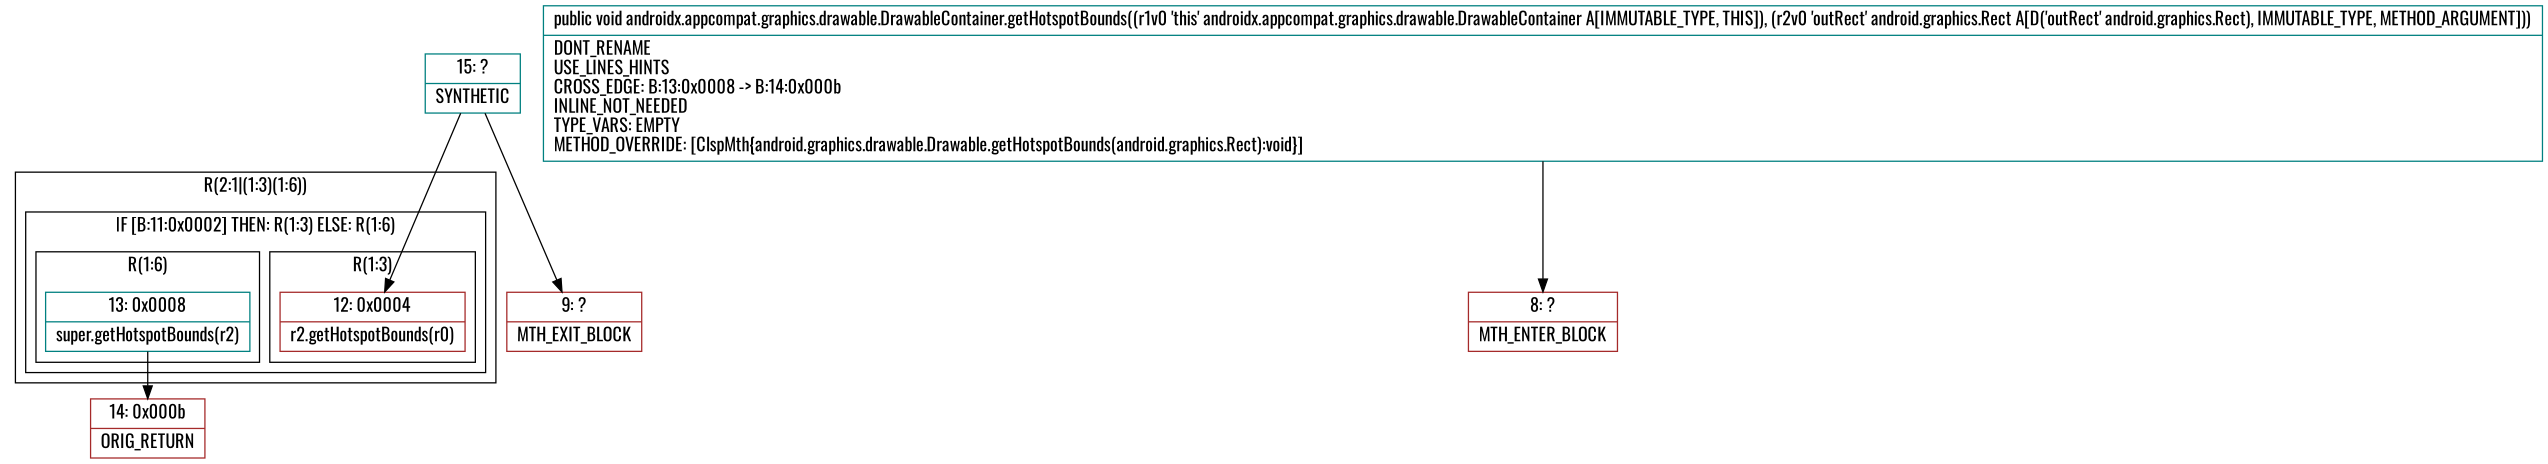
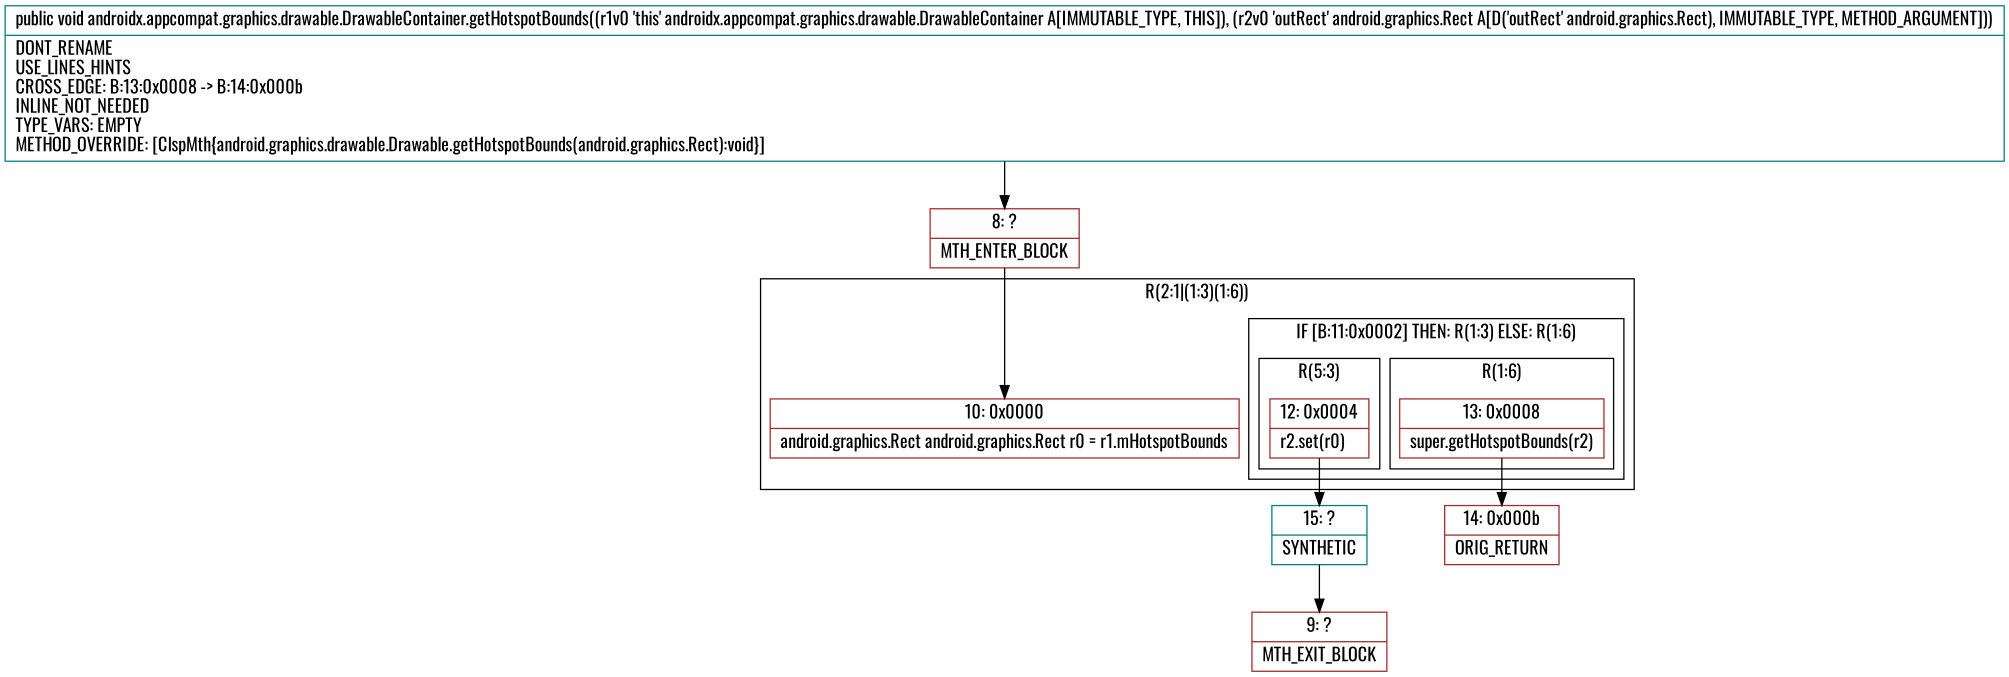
(425, 197) -> (1319, 475)
(373, 267) -> (1319, 373)
(148, 322) -> (1502, 428)
(373, 336) -> (1313, 443)
none -> (1005, 428)
